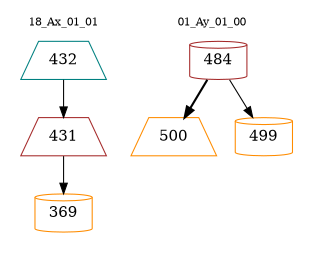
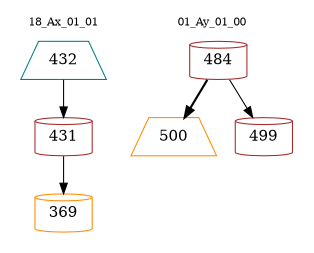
(64, 137) -> (64, 137)
(264, 137) -> (264, 137)
